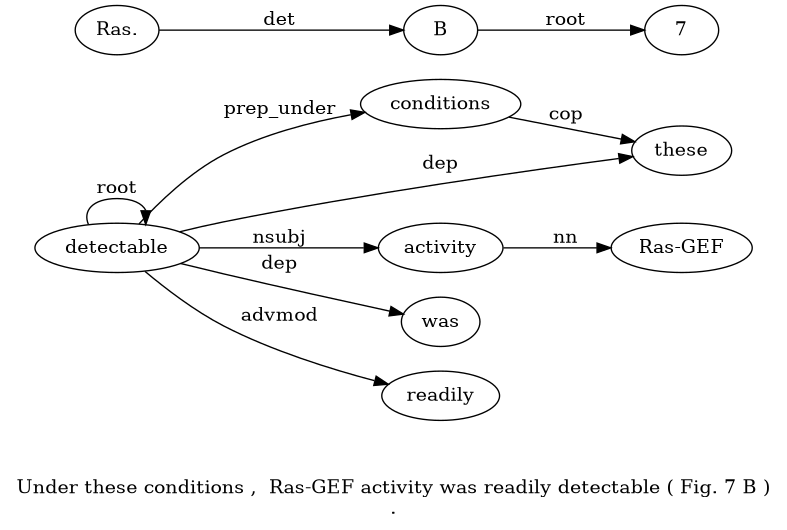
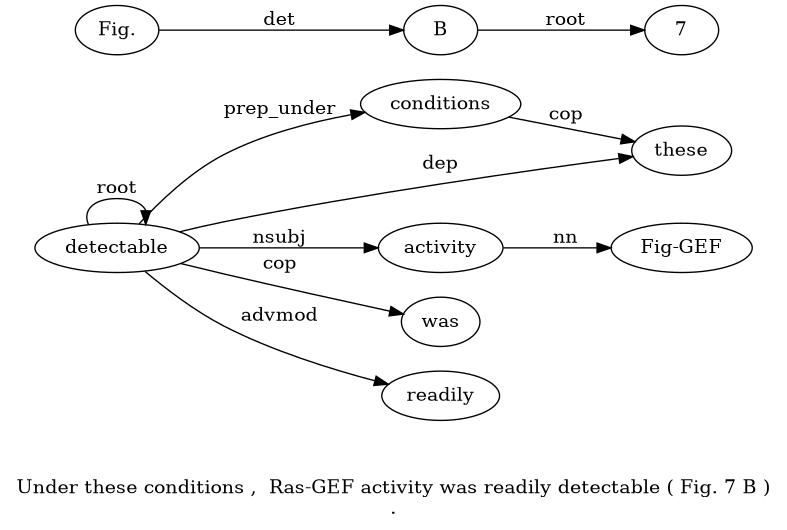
(117, 30) -> (117, 30)
(682, 248) -> (682, 248)
(280, 264) -> (280, 264)
